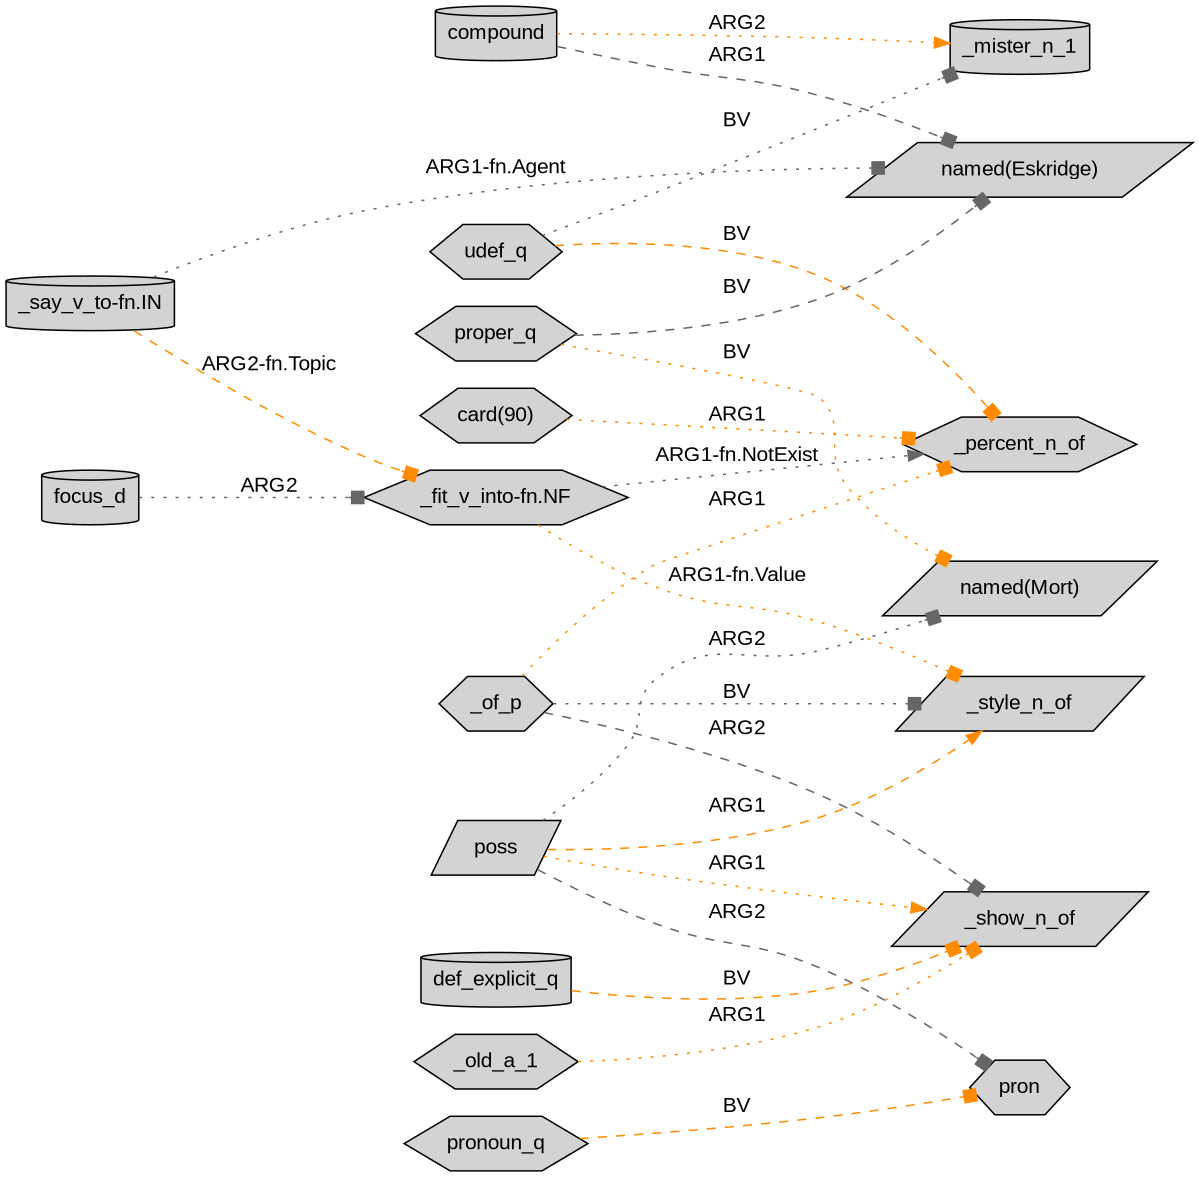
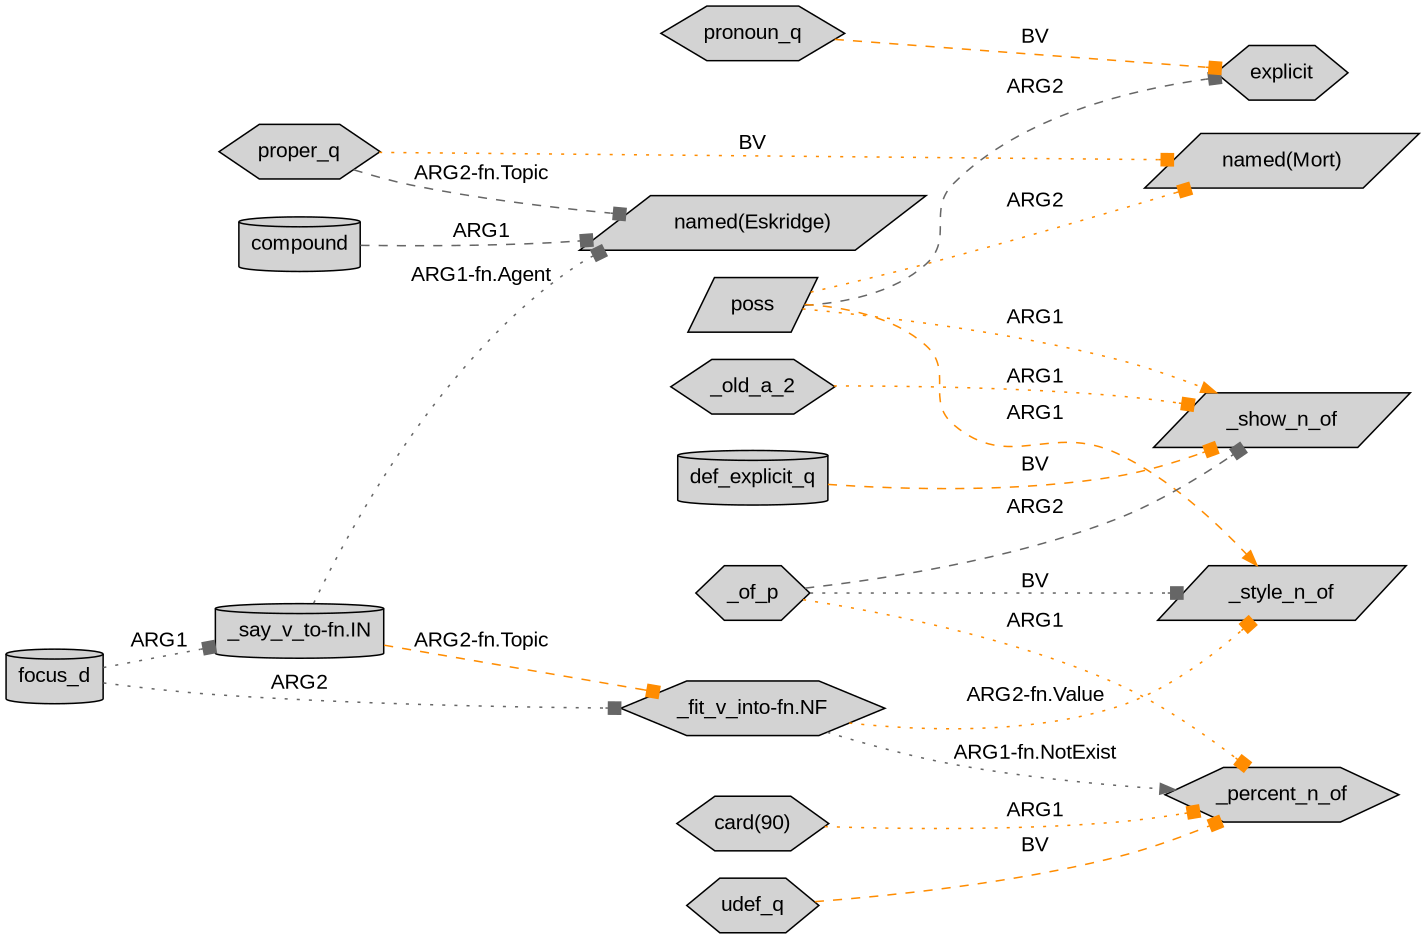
(1020, 47) -> none
(737, 287) -> (482, 174)
(737, 576) -> (1035, 695)
none -> (152, 658)
(696, 658) -> (994, 245)
(496, 1062) -> (753, 387)
(1020, 1087) -> (1282, 73)
